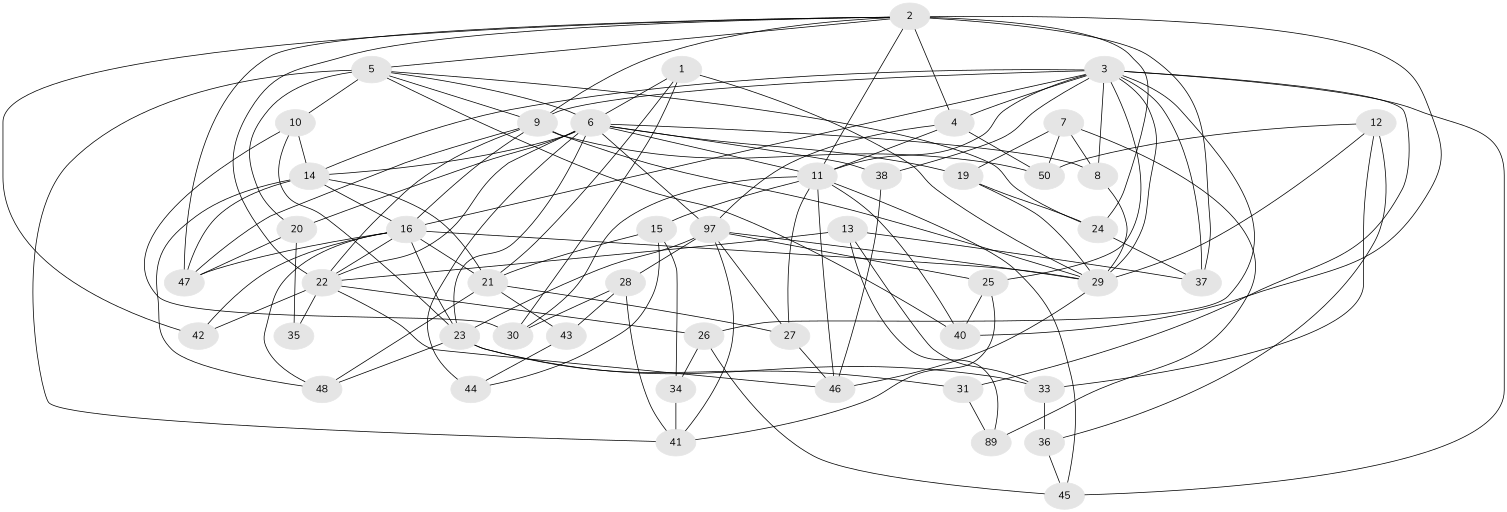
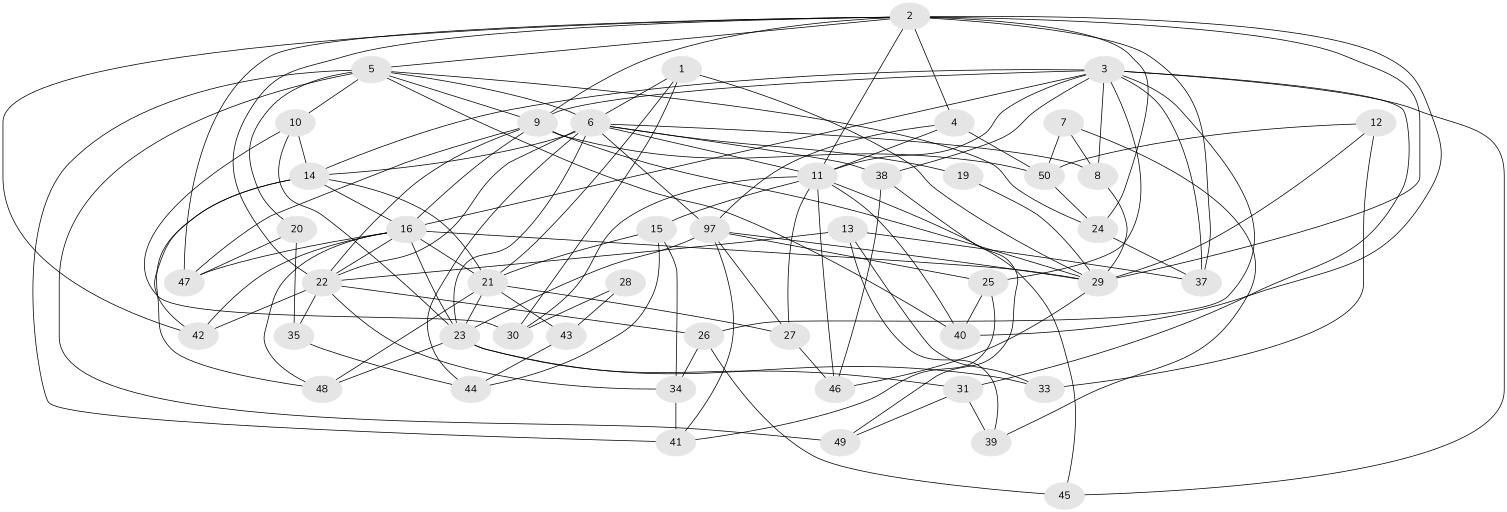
(1011, 100) -> none
(1017, 148) -> none
(1151, 174) -> (1377, 69)
(444, 175) -> none
(1030, 203) -> (1071, 203)
(225, 210) -> (183, 227)
(666, 257) -> none
none -> (474, 309)
(482, 354) -> (484, 372)
(637, 363) -> none
none -> (373, 364)
none -> (840, 443)
(991, 443) -> (991, 443)
(1045, 443) -> none
